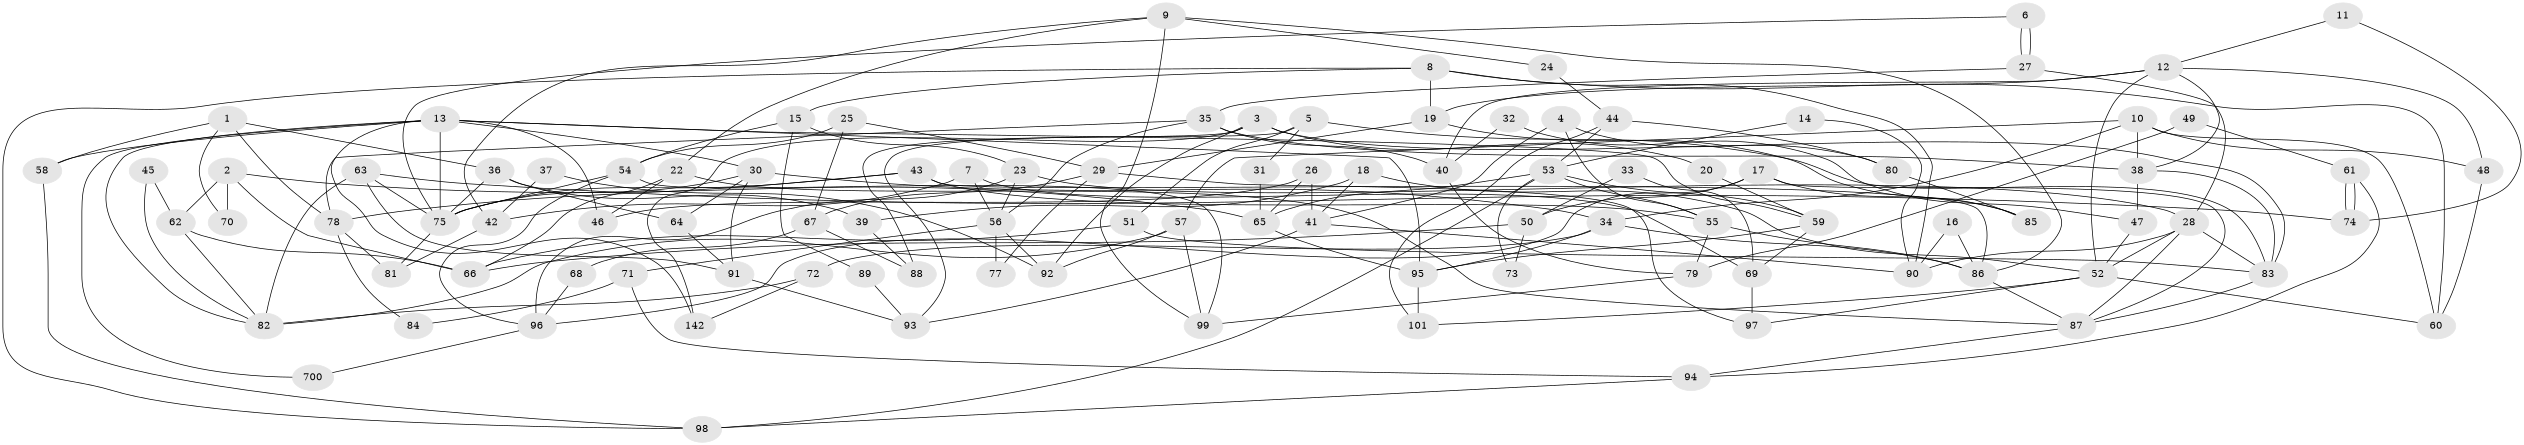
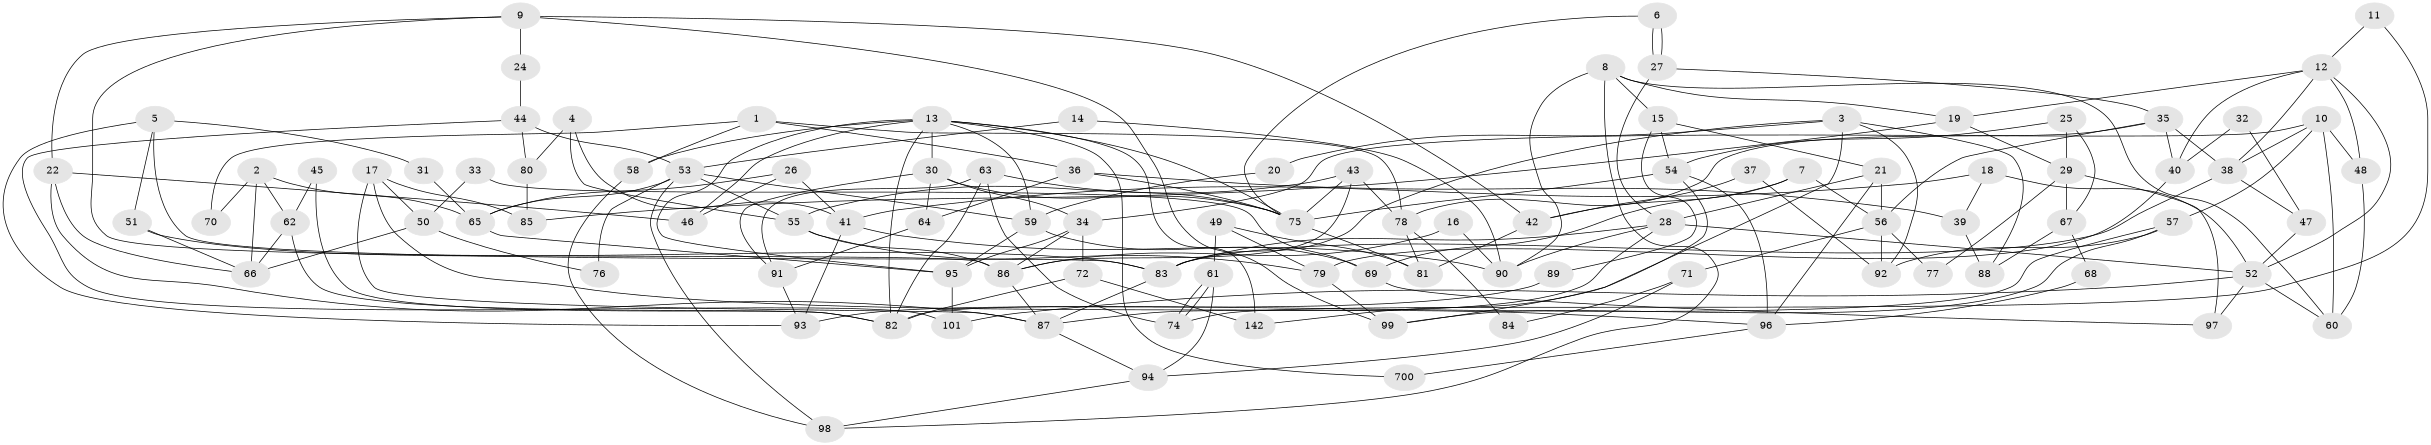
(1020, 171) -> (1881, 171)
none -> (1322, 244)
(1512, 274) -> (600, 274)
